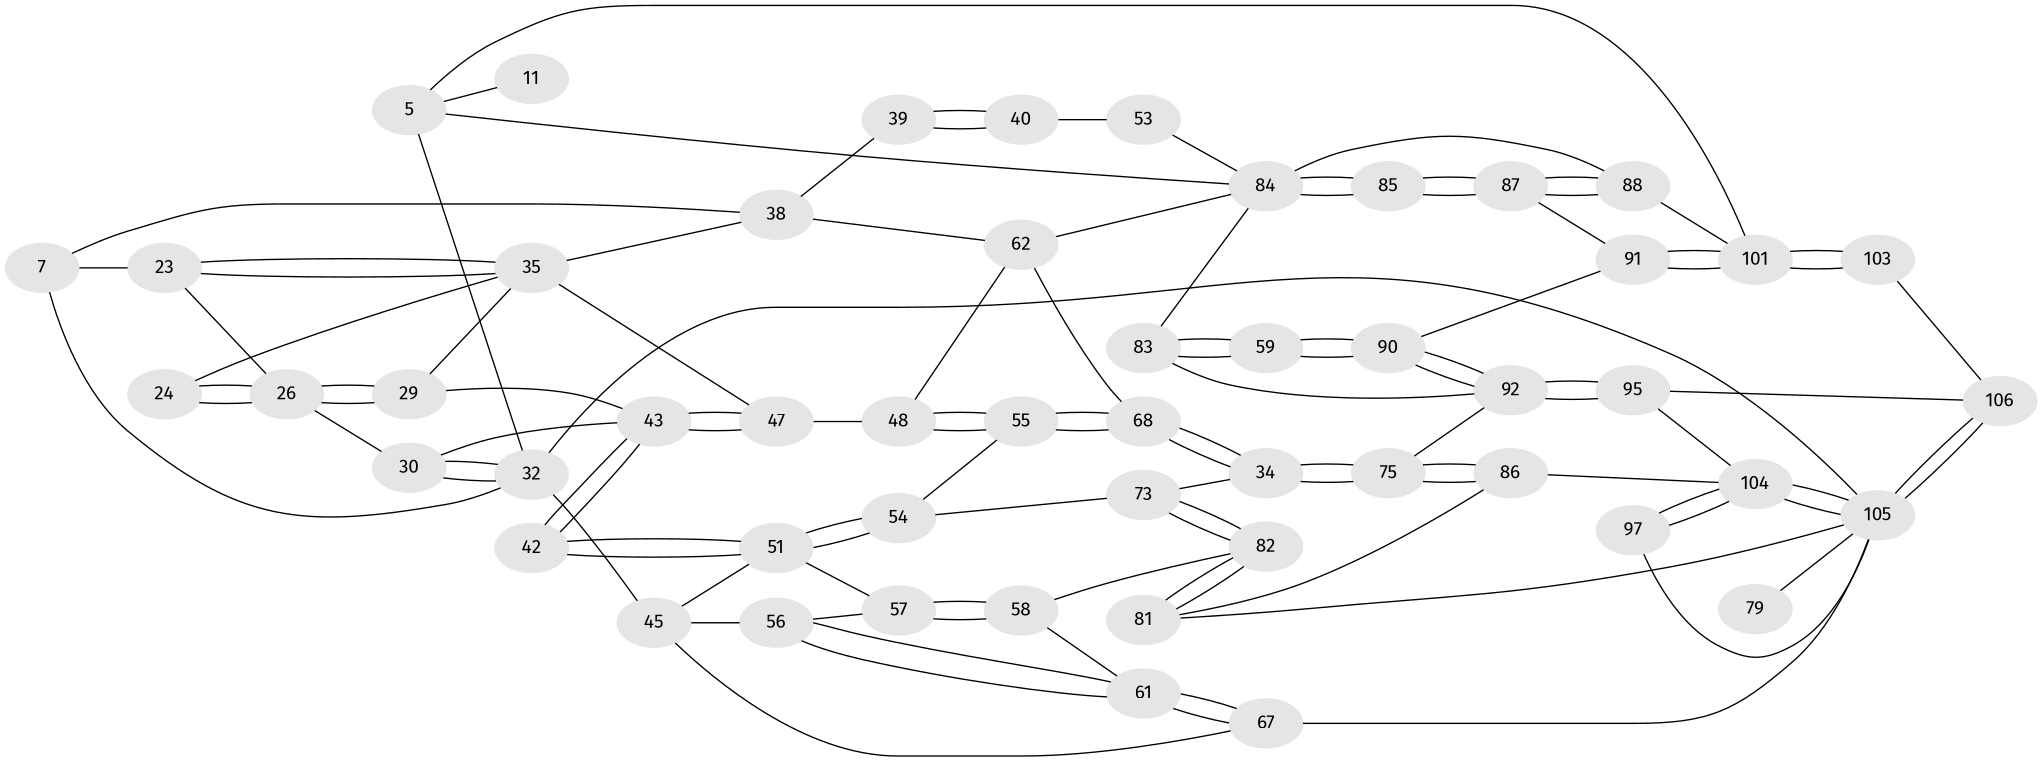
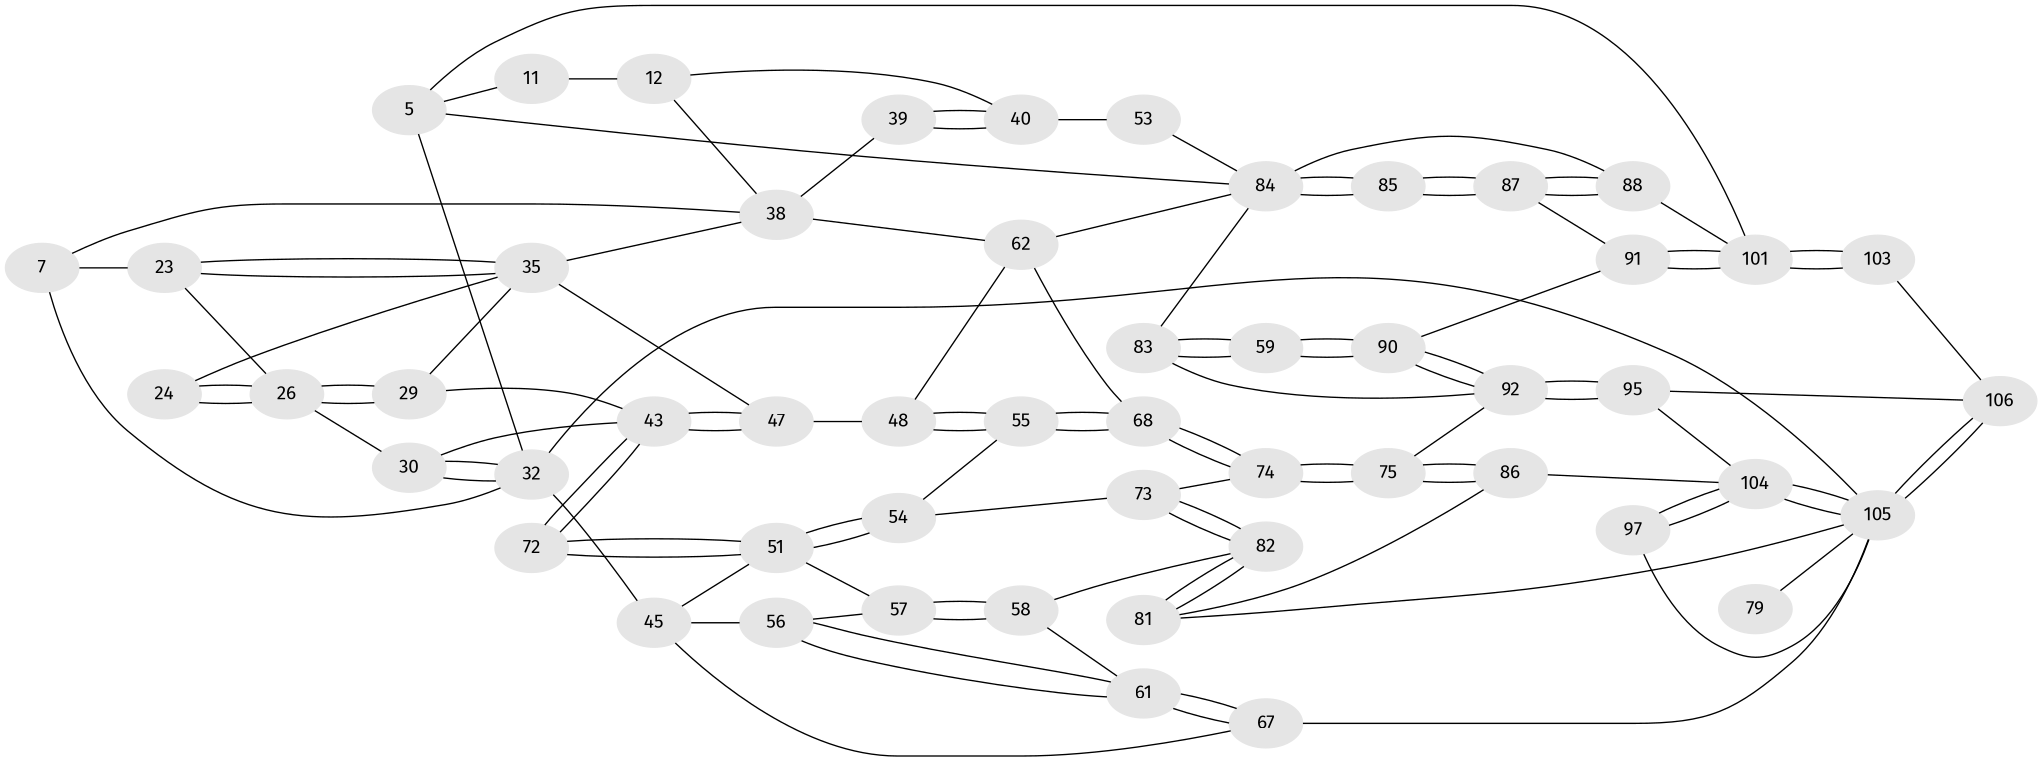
none -> (654, 79)
(1266, 473) -> (1266, 473)
(532, 548) -> (532, 548)
